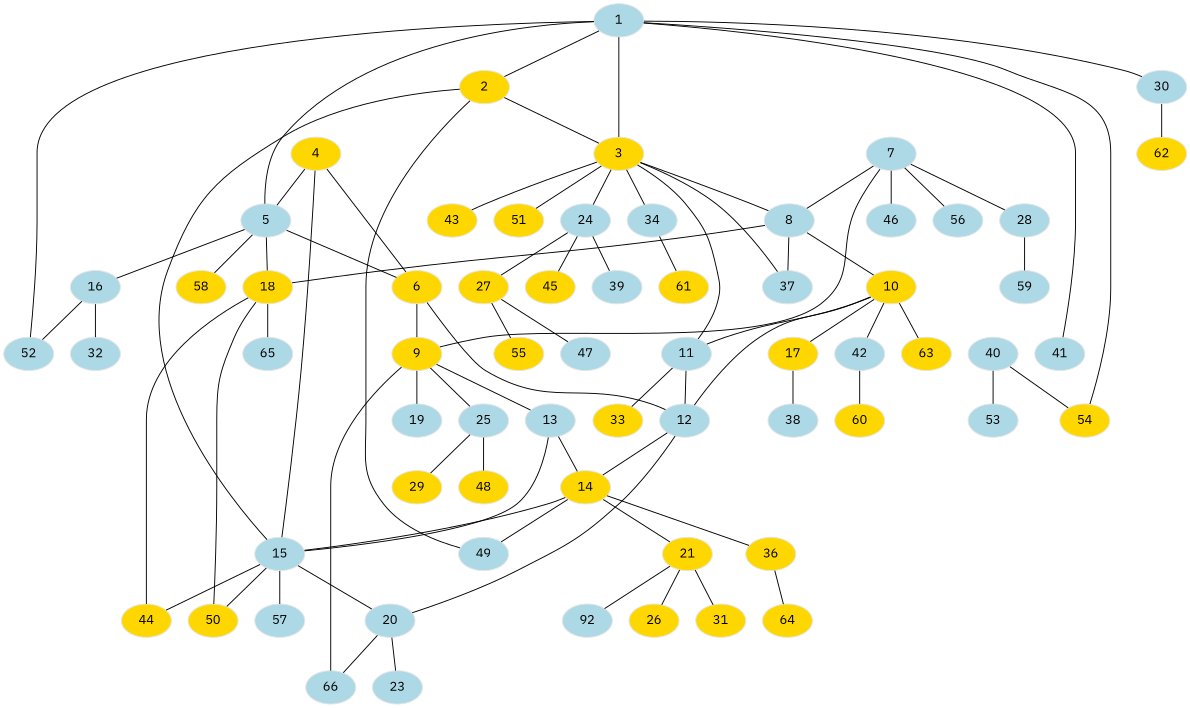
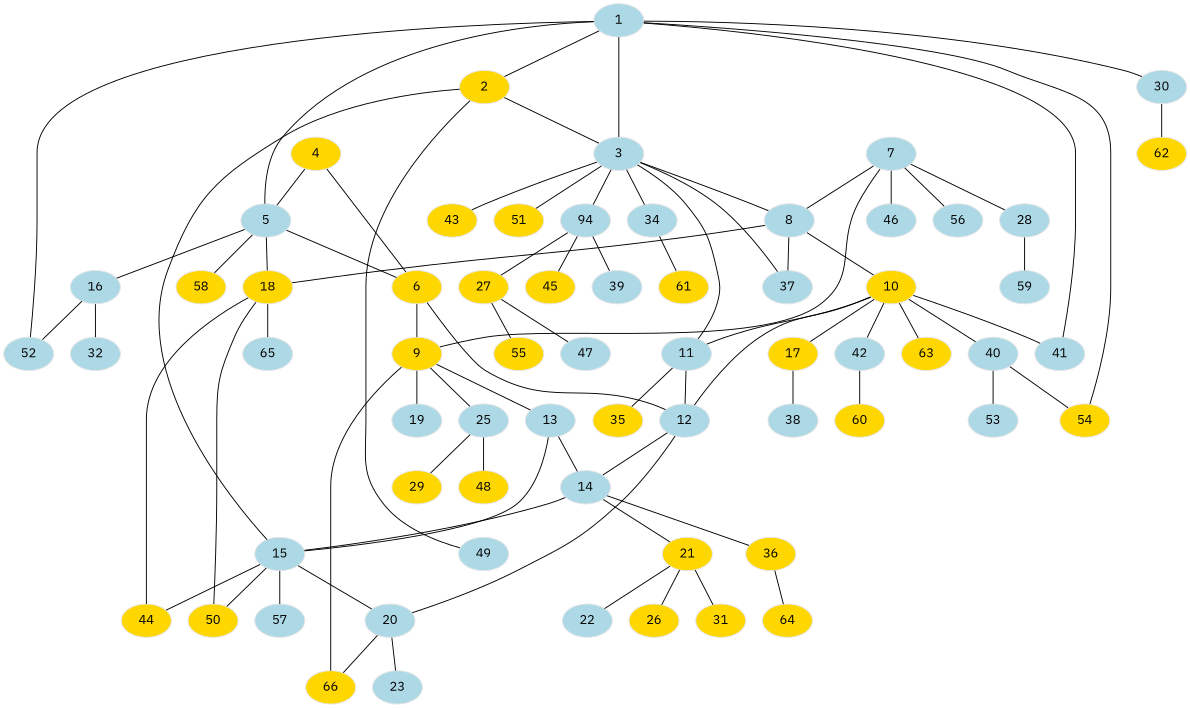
(619, 154) -> (619, 154)
(585, 220) -> (585, 220)
none -> (977, 318)
none -> (942, 321)
(303, 354) -> none
(618, 421) -> (618, 421)
(585, 487) -> (585, 487)
(534, 521) -> none
(587, 621) -> (587, 621)
(331, 687) -> (331, 687)
